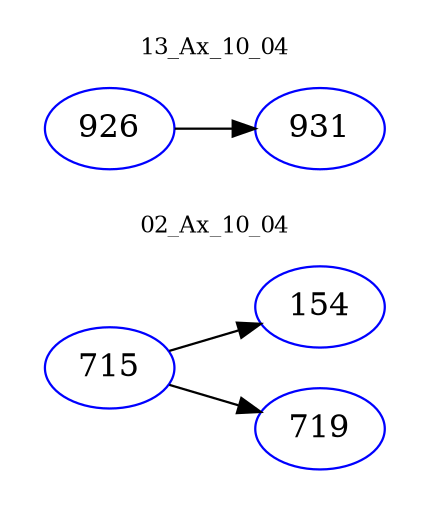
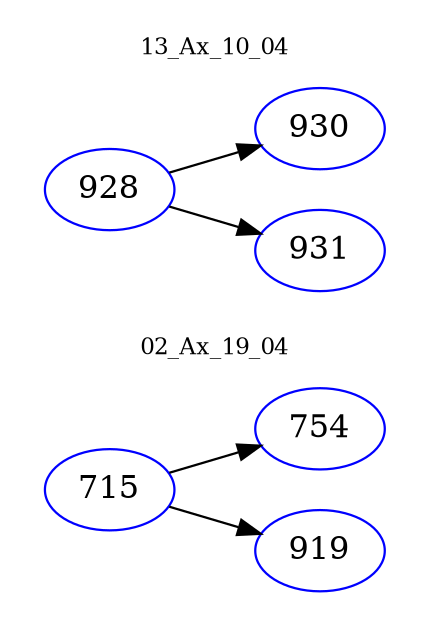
(110, 129) -> (110, 190)
none -> (320, 129)
(215, 227) -> (215, 349)
(320, 307) -> (320, 429)
(320, 429) -> (320, 551)
